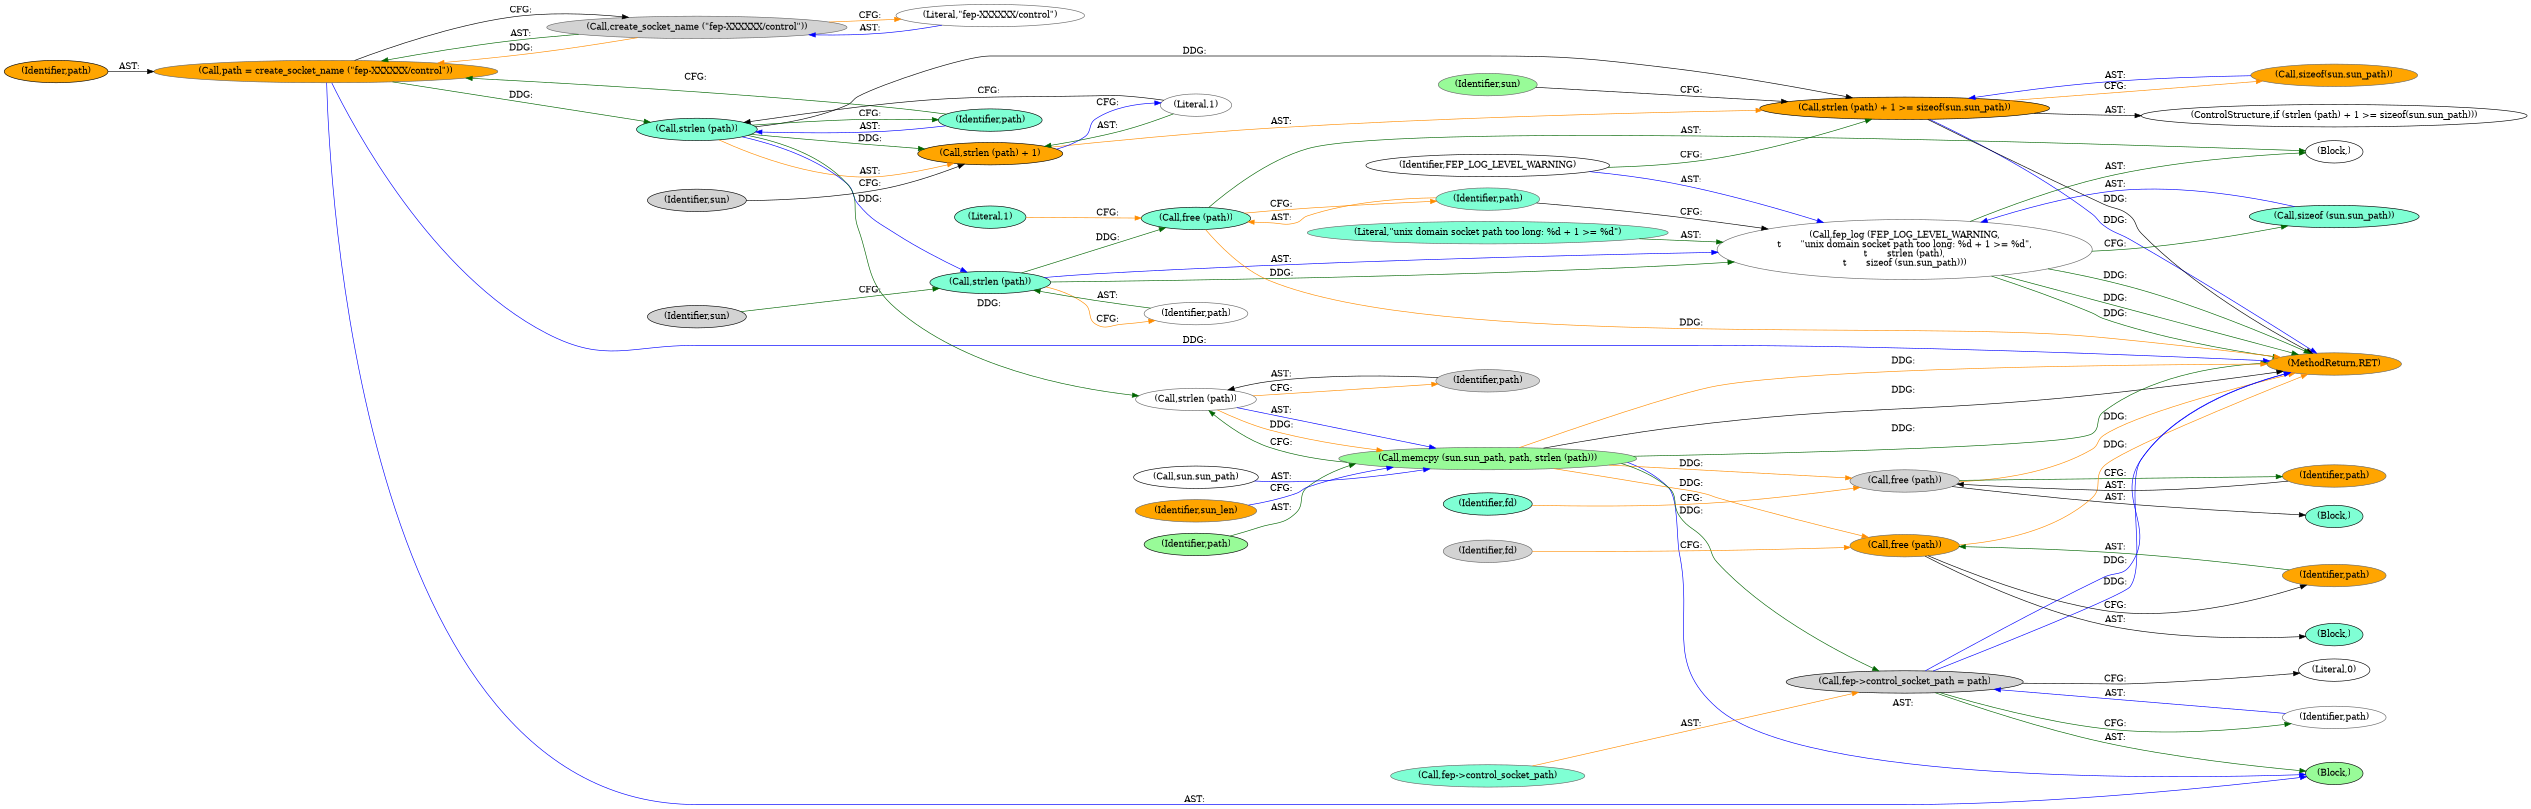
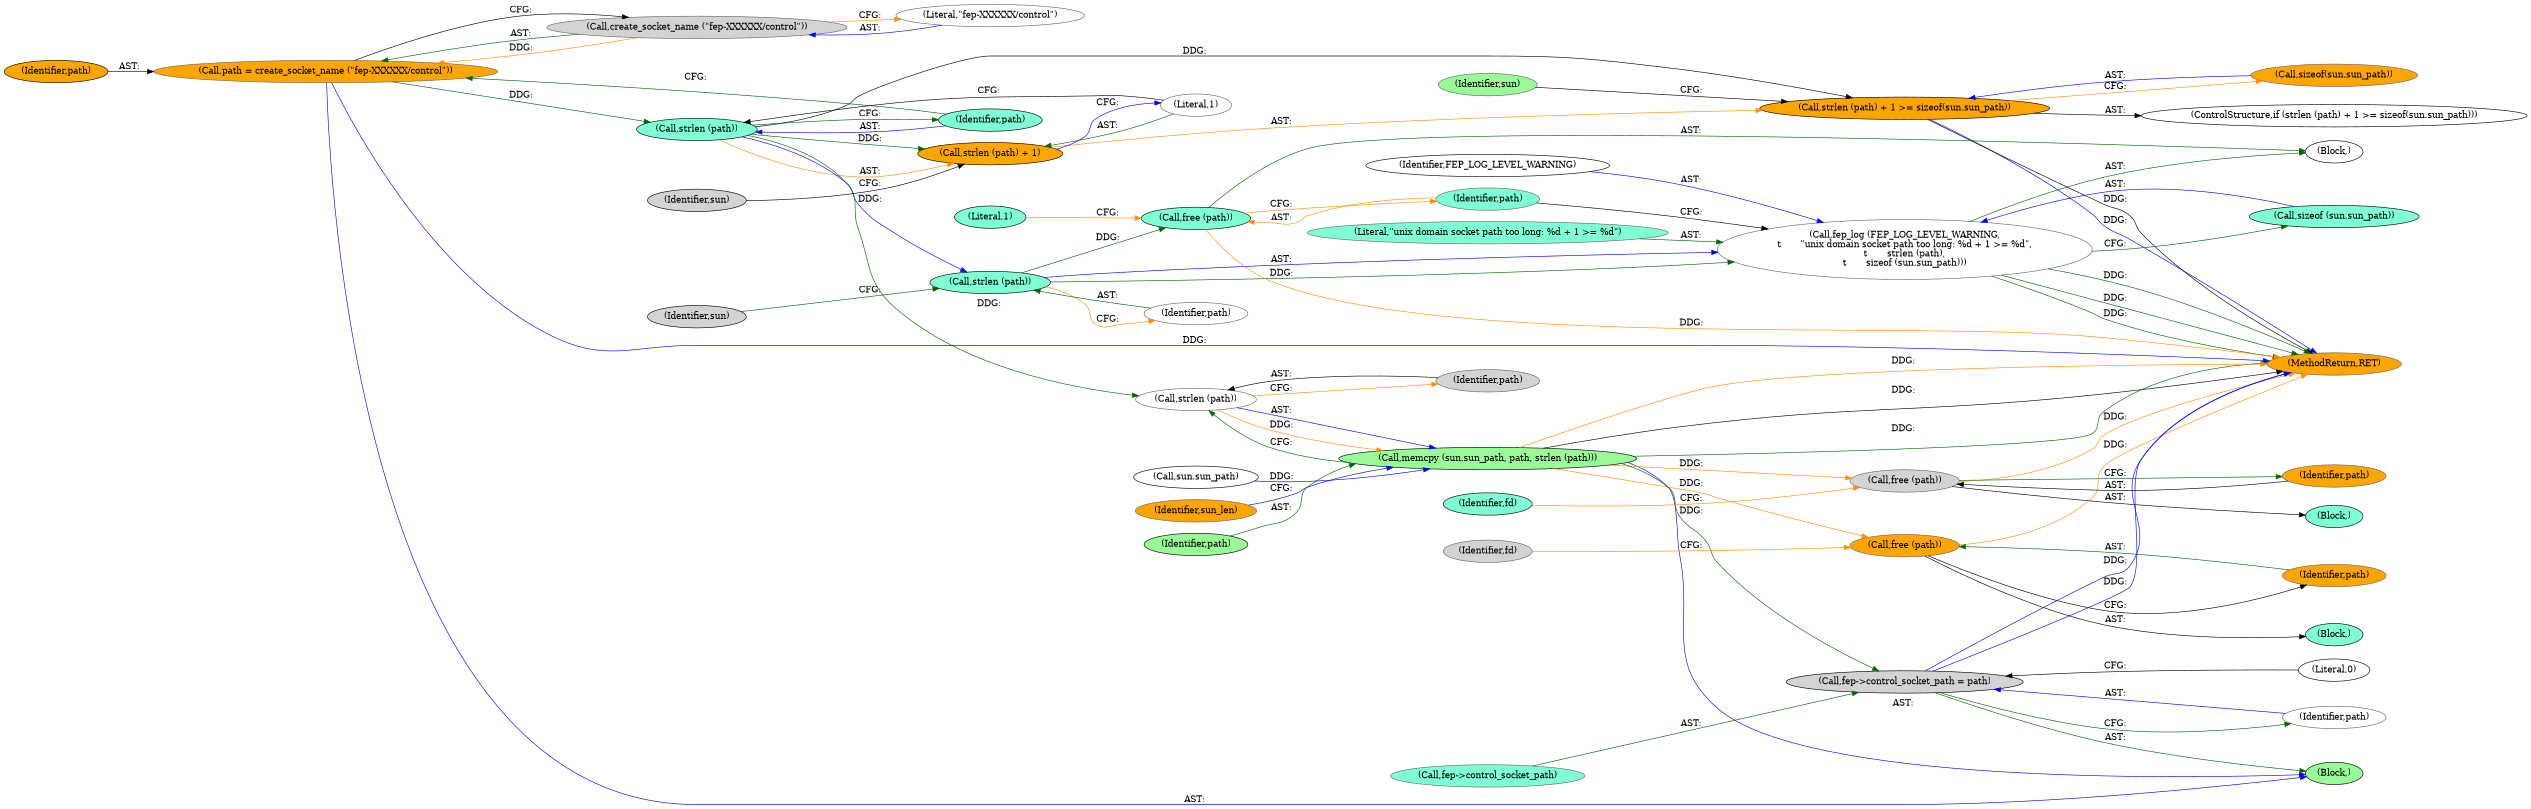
(1739, 154) -> none
(1488, 459) -> (1488, 459)
(1283, 477) -> (1283, 477)
(2158, 683) -> (2155, 671)
(1692, 730) -> (1692, 730)
